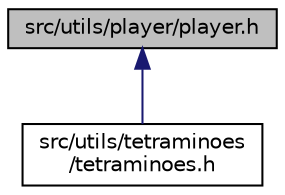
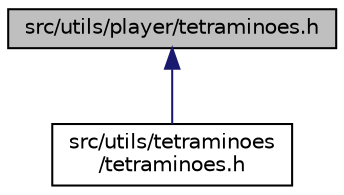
(142, 29) -> (172, 29)
